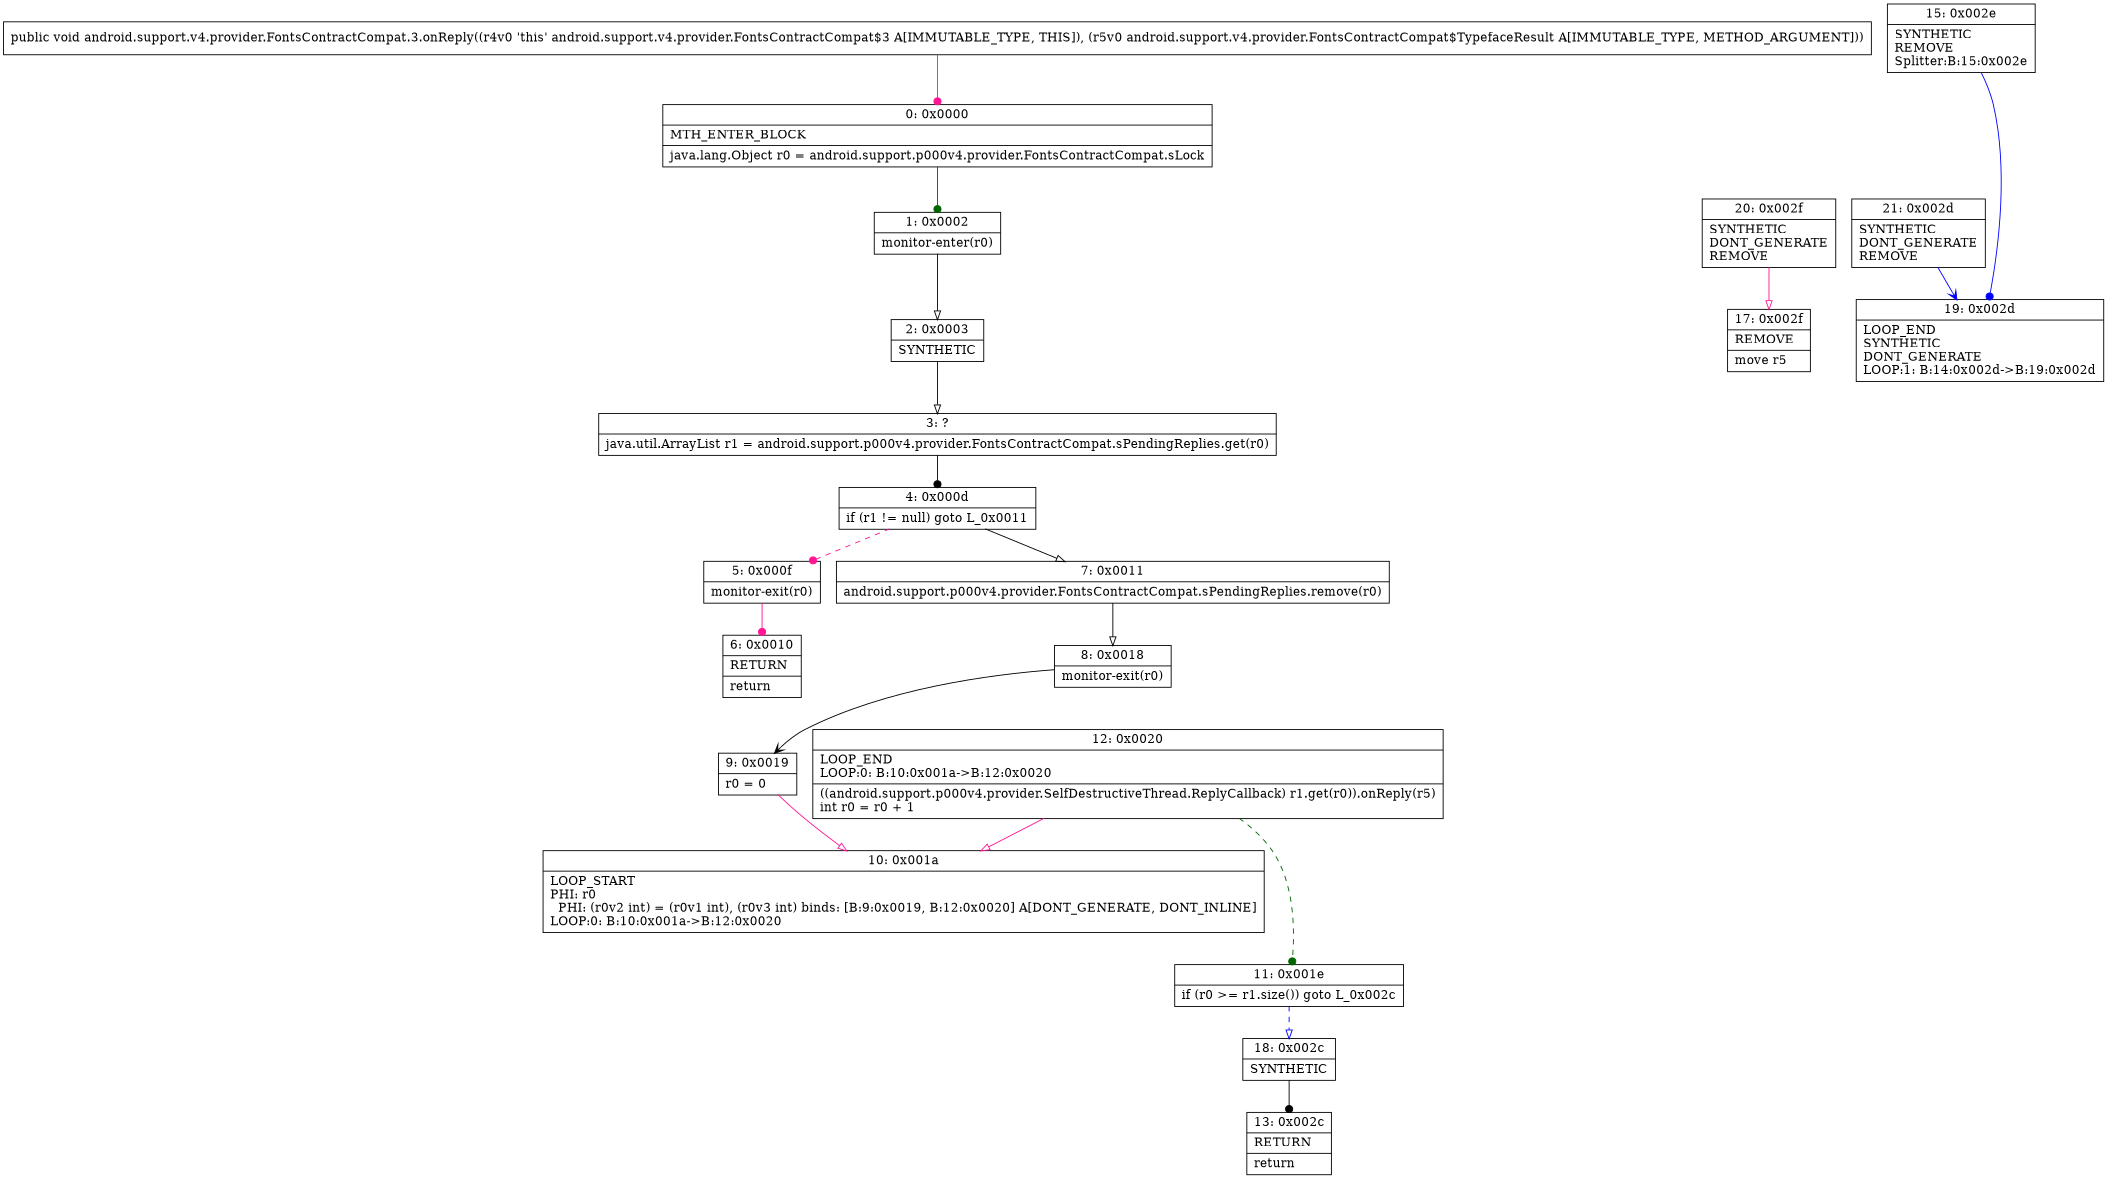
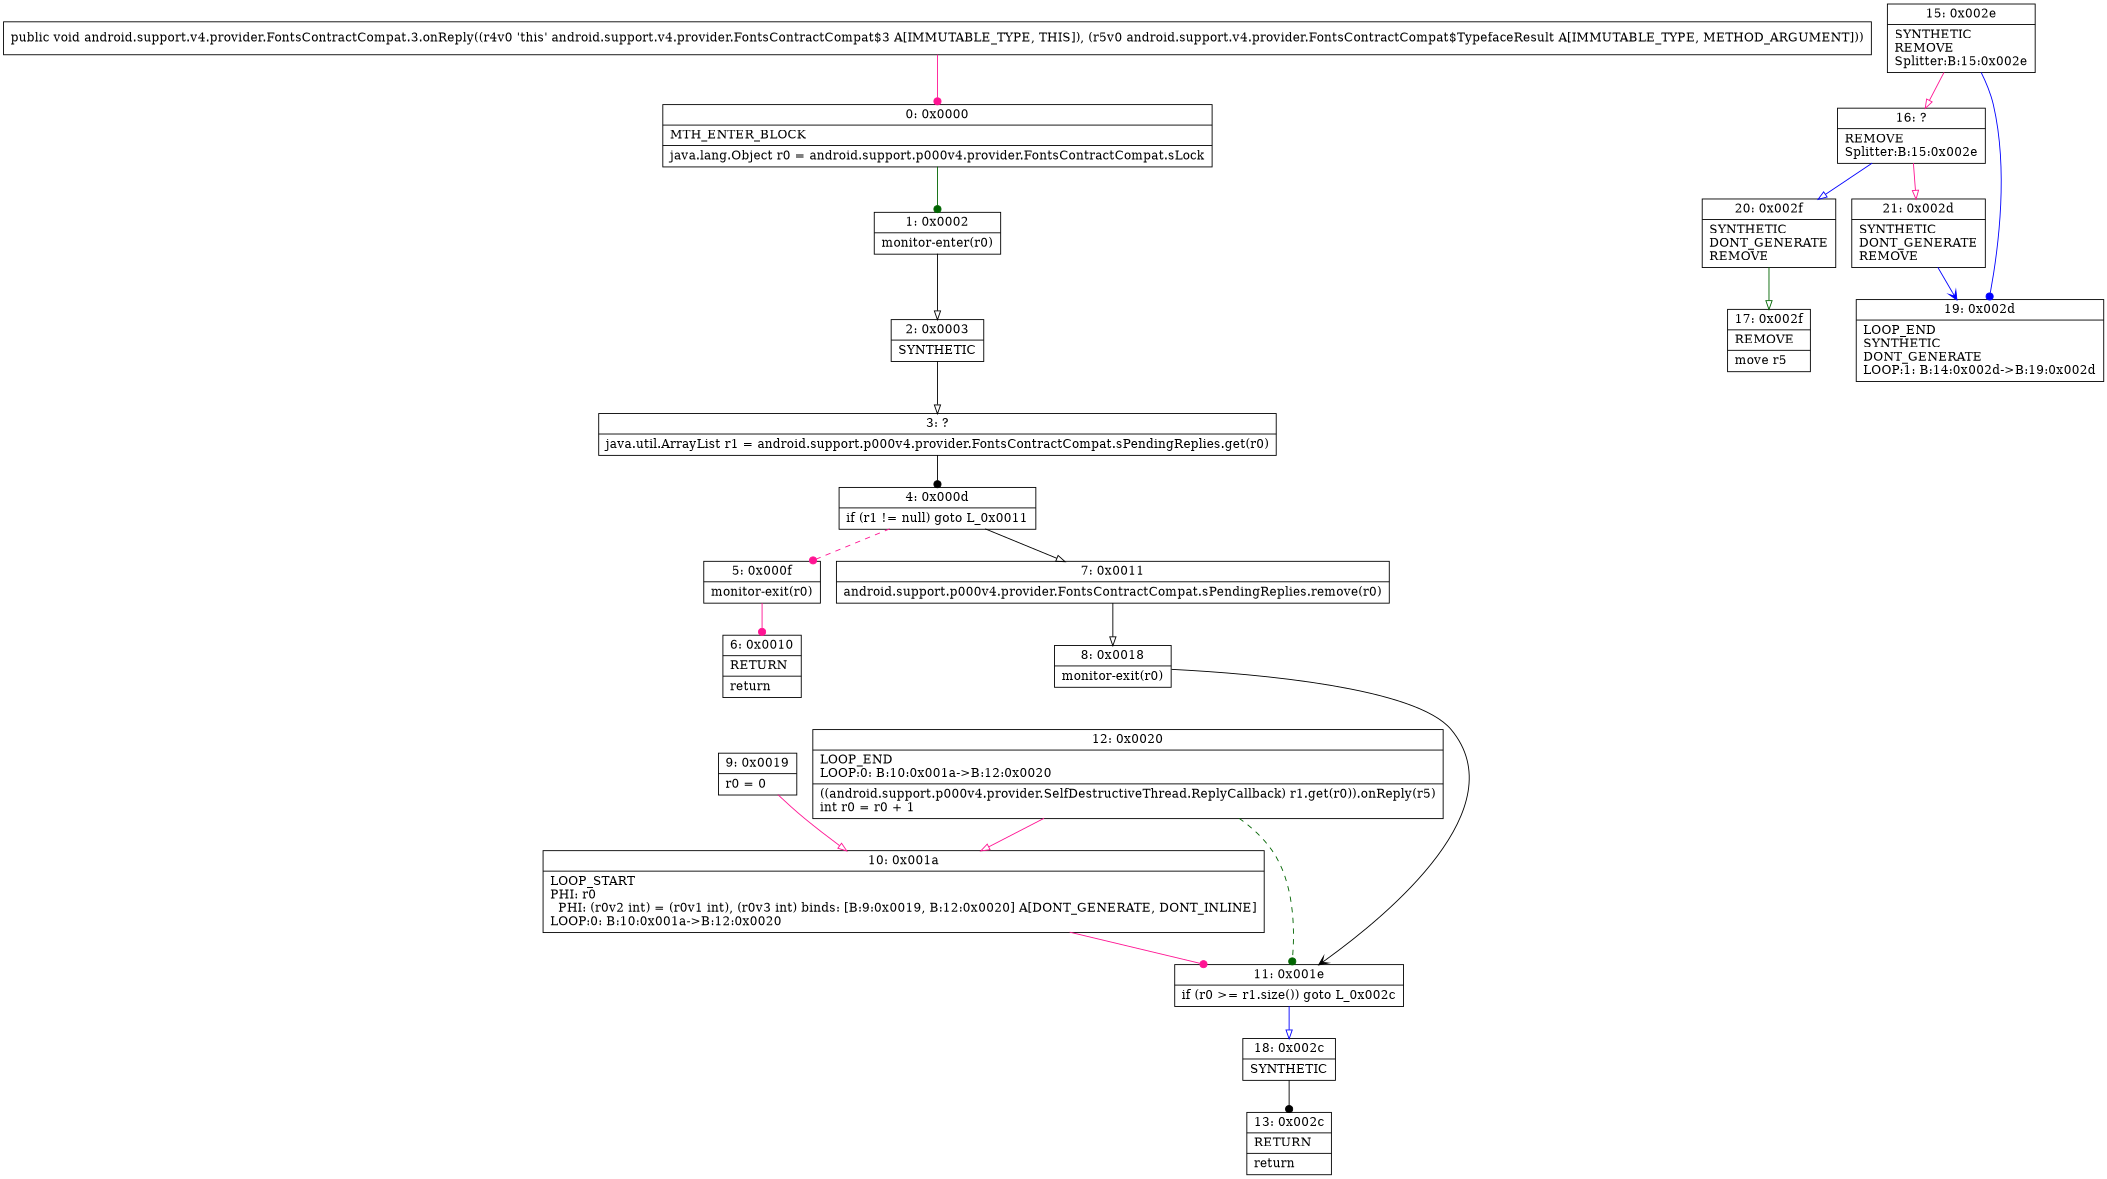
none -> (1911, 136)
(1769, 284) -> (1769, 284)
(912, 691) -> (1451, 730)
none -> (1135, 948)
(1289, 1018) -> (1289, 1018)
